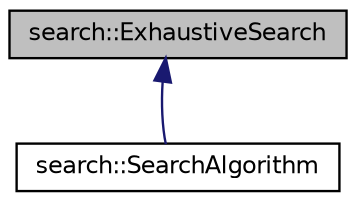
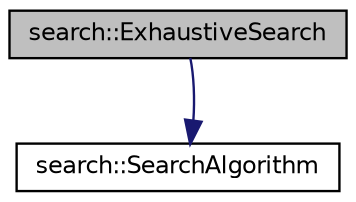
(162, 113) -> (194, 89)
